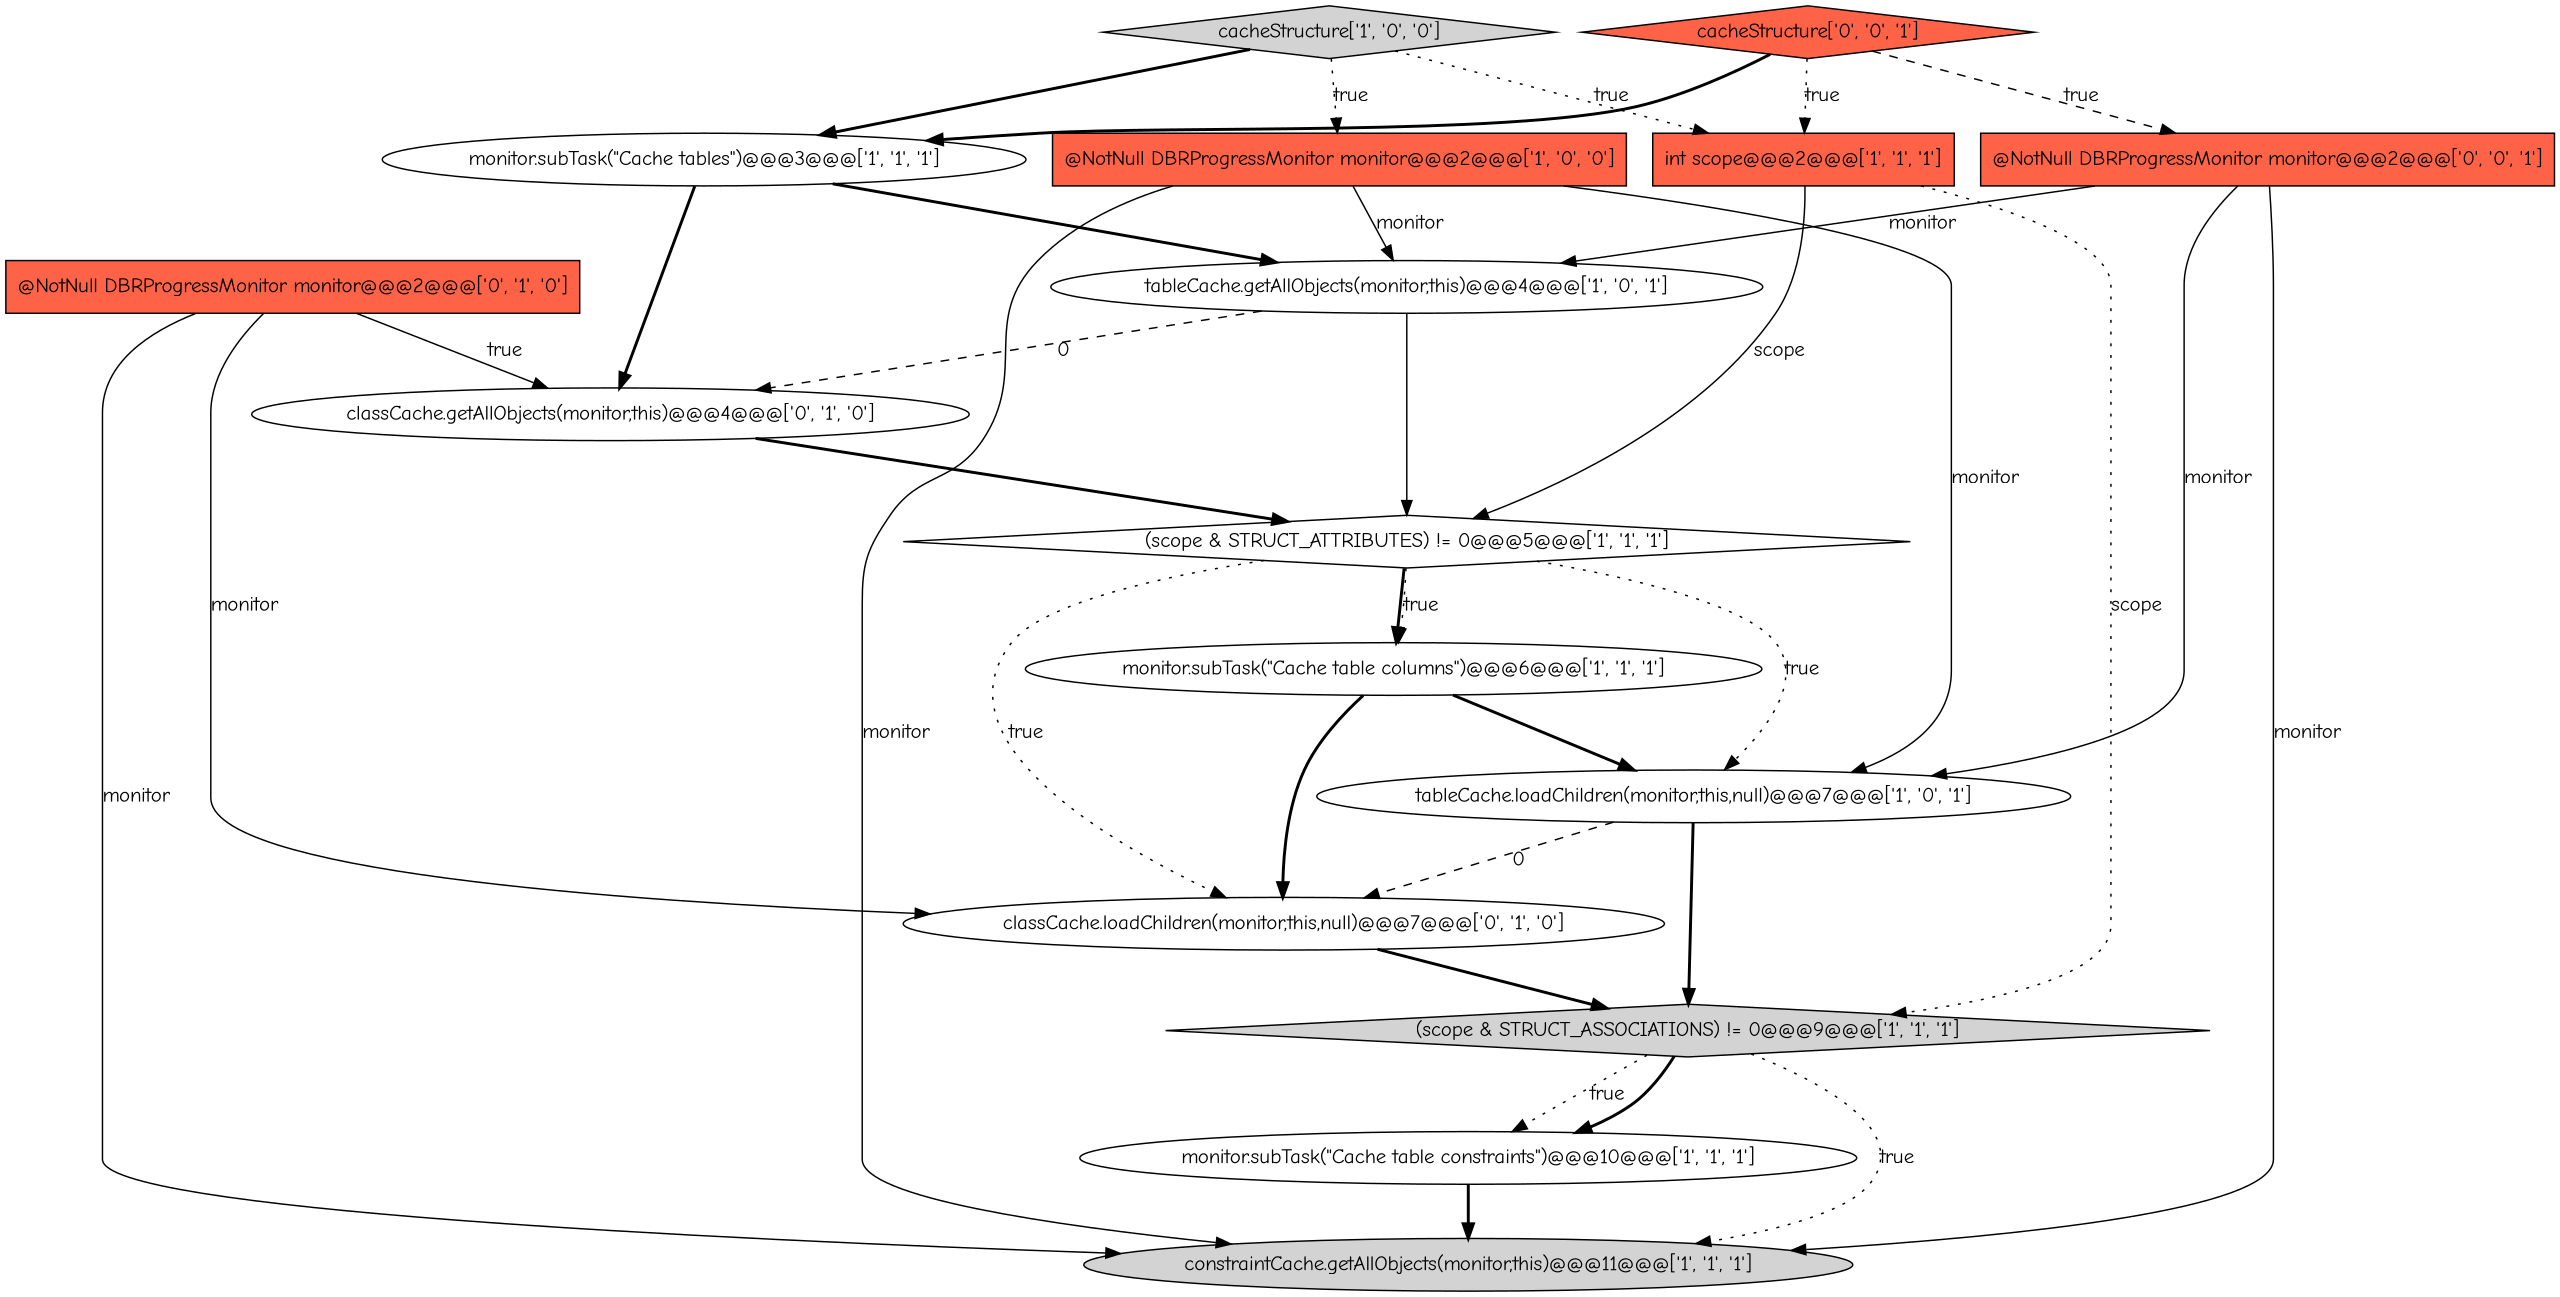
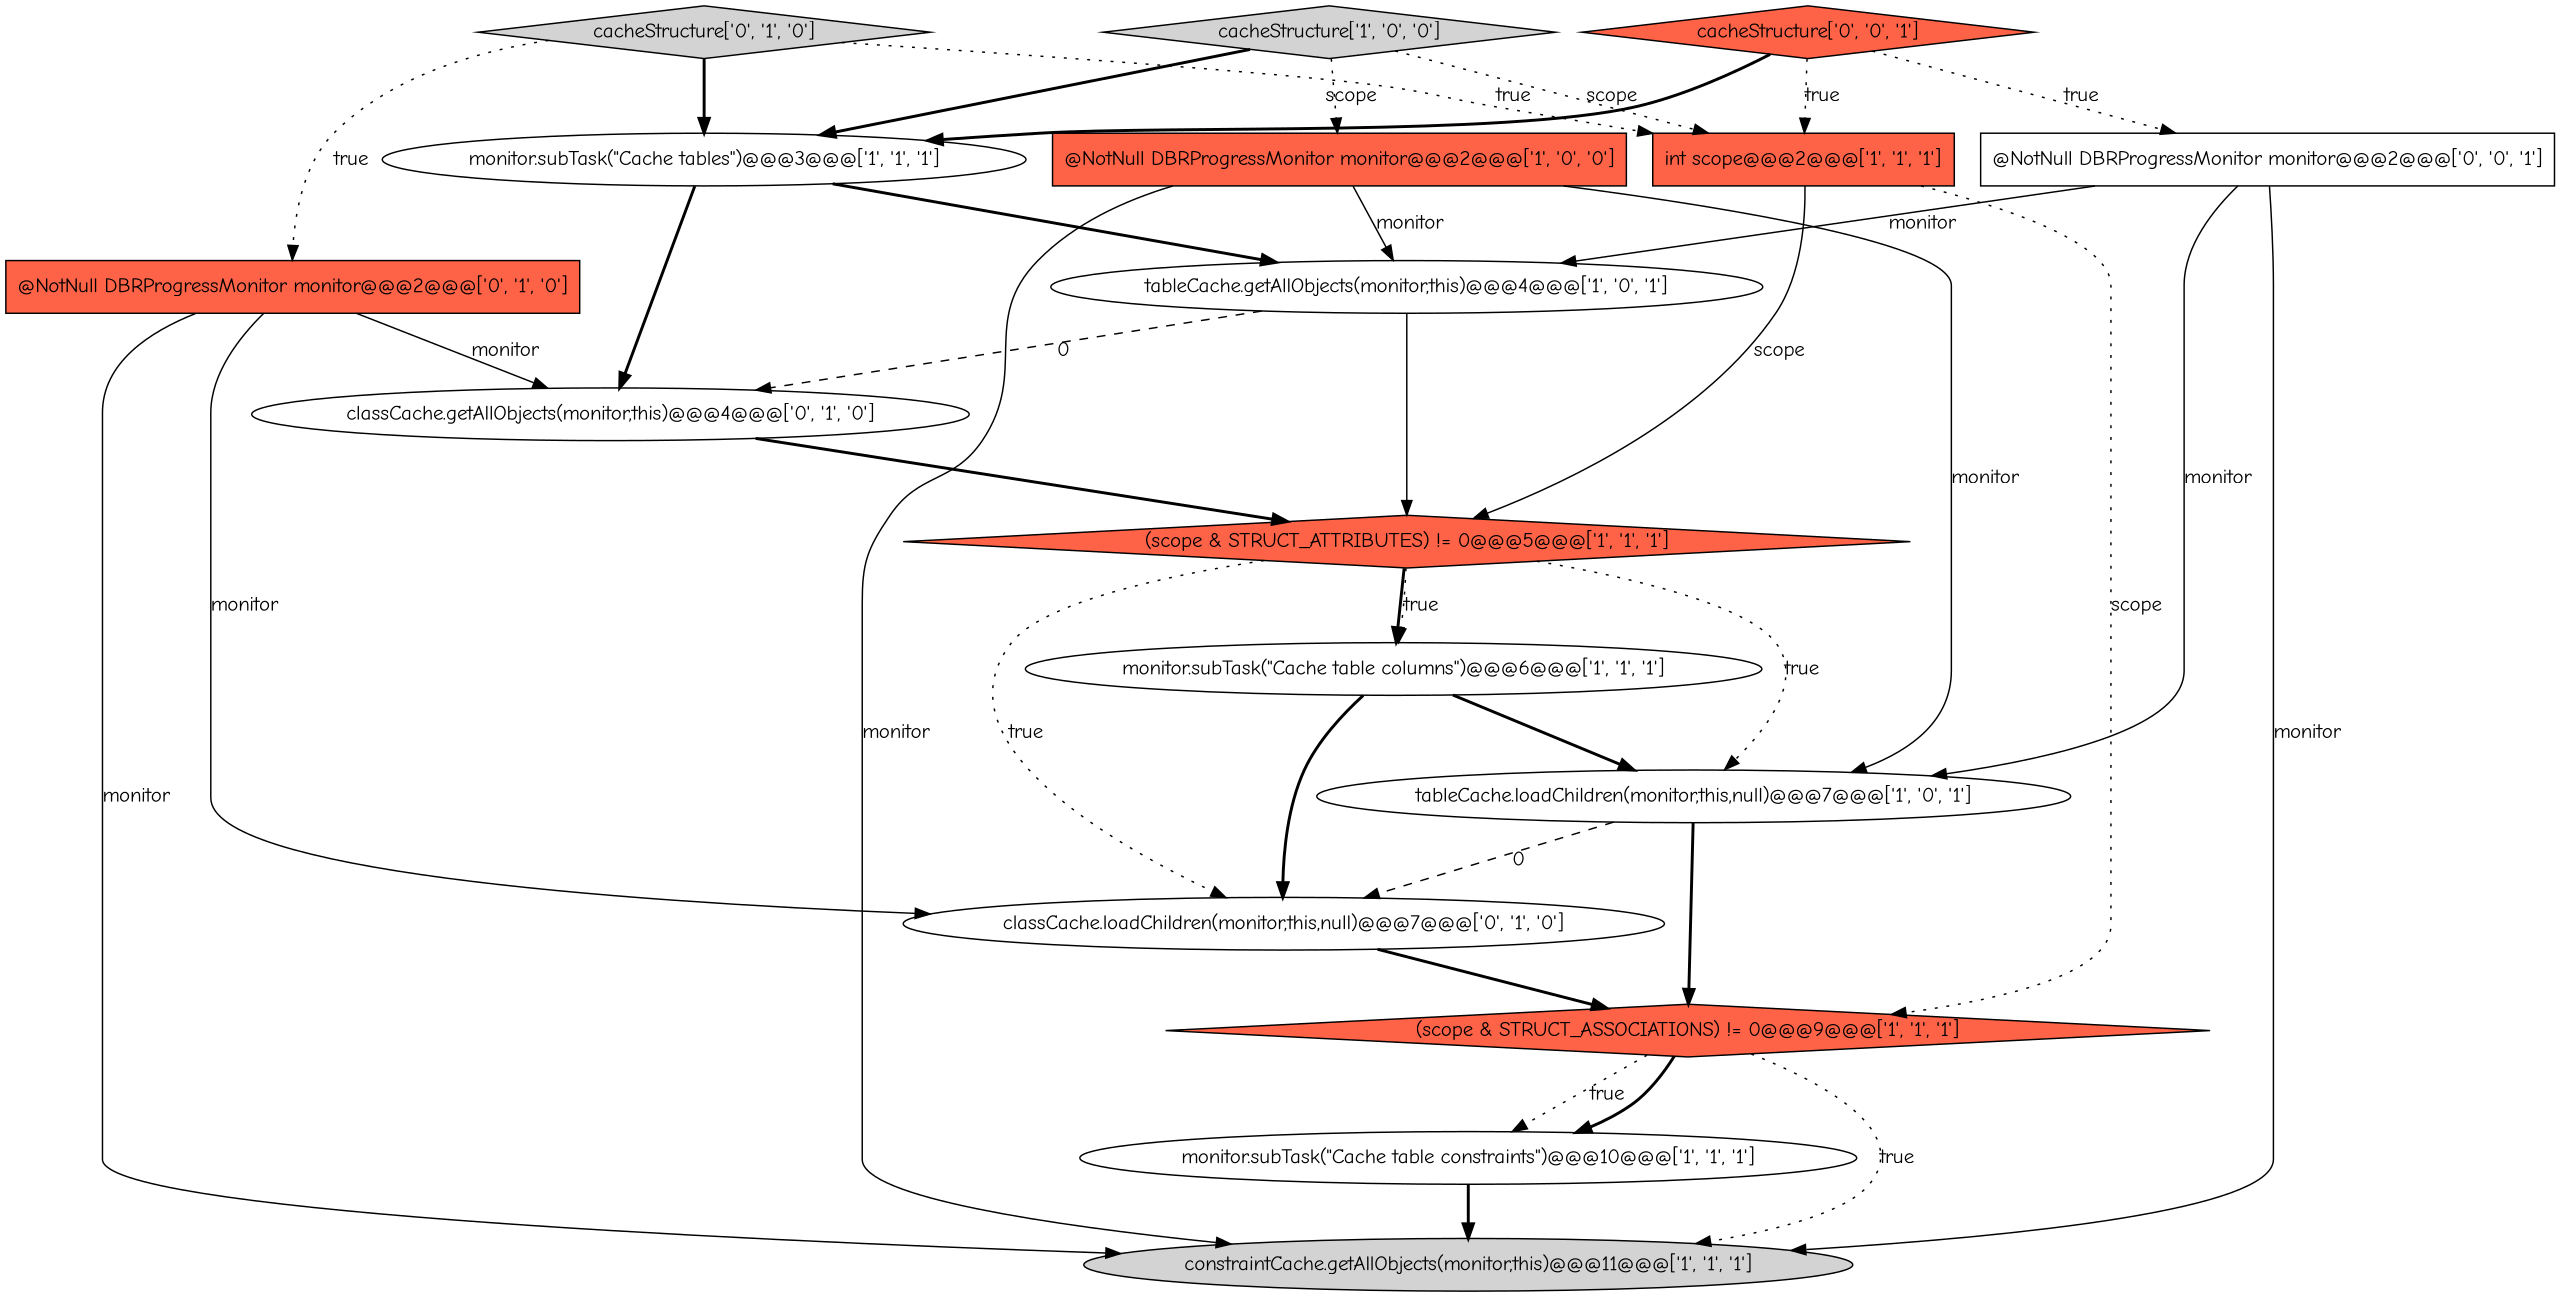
none -> (704, 32)
(2017, 90) -> (2017, 90)
(1351, 96) -> (1351, 96)
(1612, 96) -> (1612, 96)
(2268, 160) -> (2268, 160)
(505, 351) -> (505, 351)
(1407, 542) -> (1407, 542)
(1688, 1031) -> (1688, 1031)
